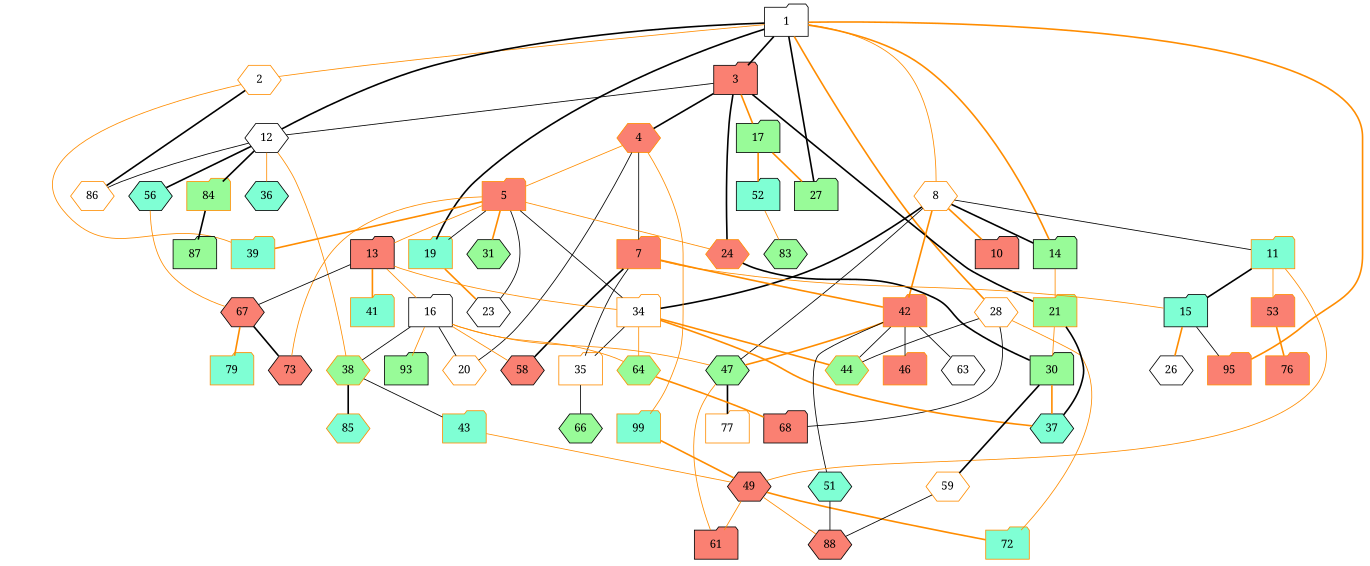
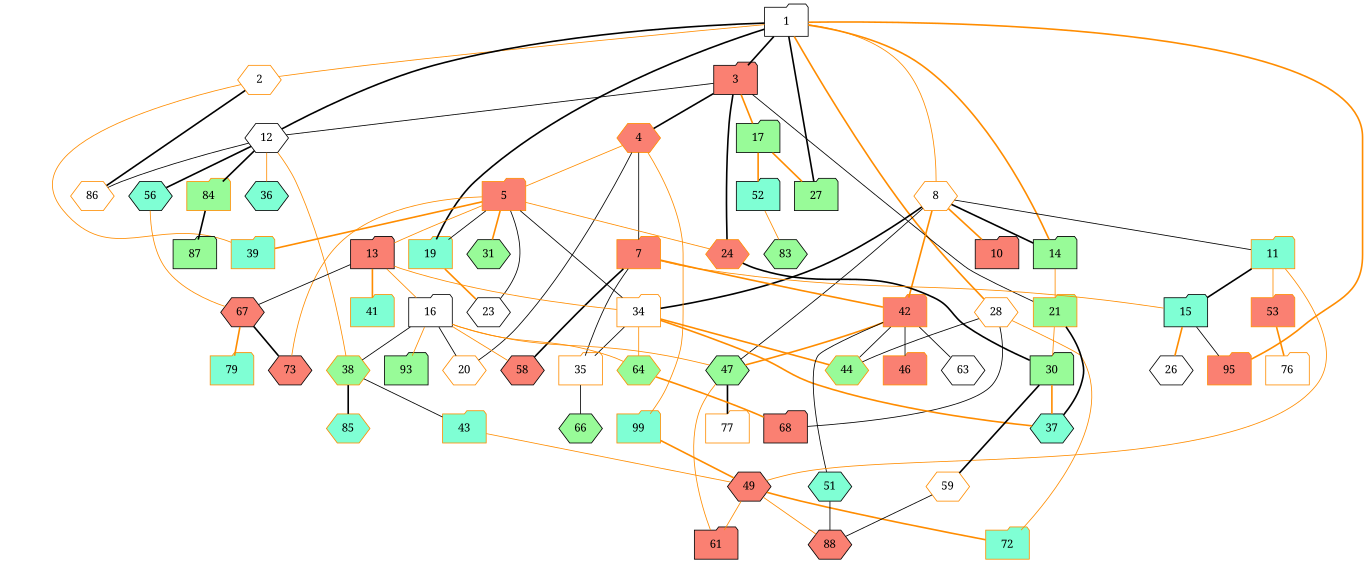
(888, 205) -> (888, 205)
(1287, 370) -> (1287, 370)
